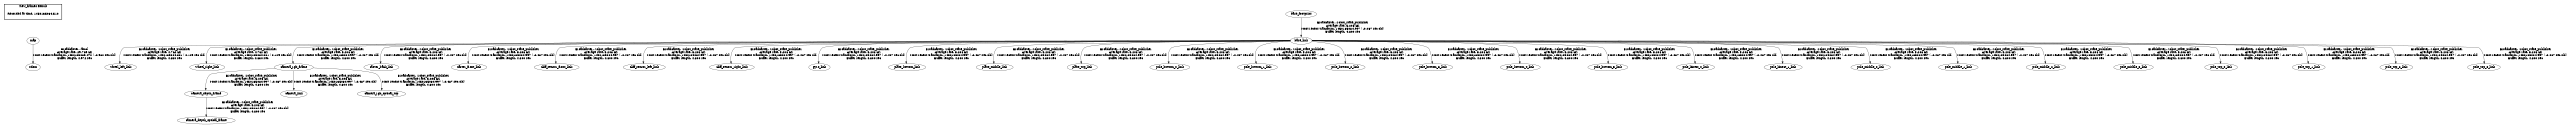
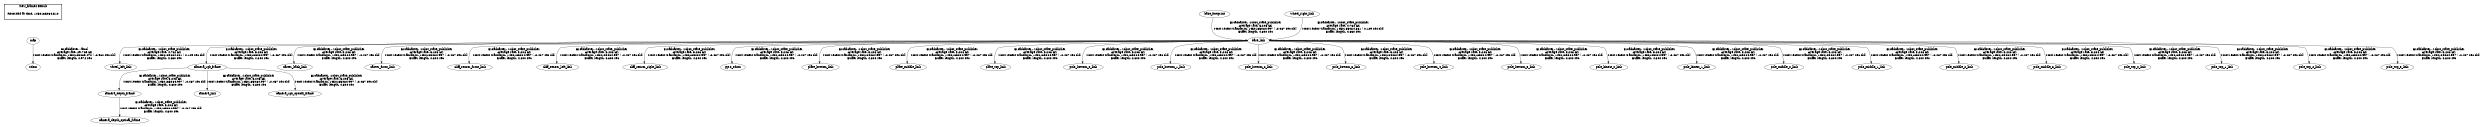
(743, 43) -> (1293, 36)
(819, 67) -> (733, 67)
(381, 94) -> (295, 94)
